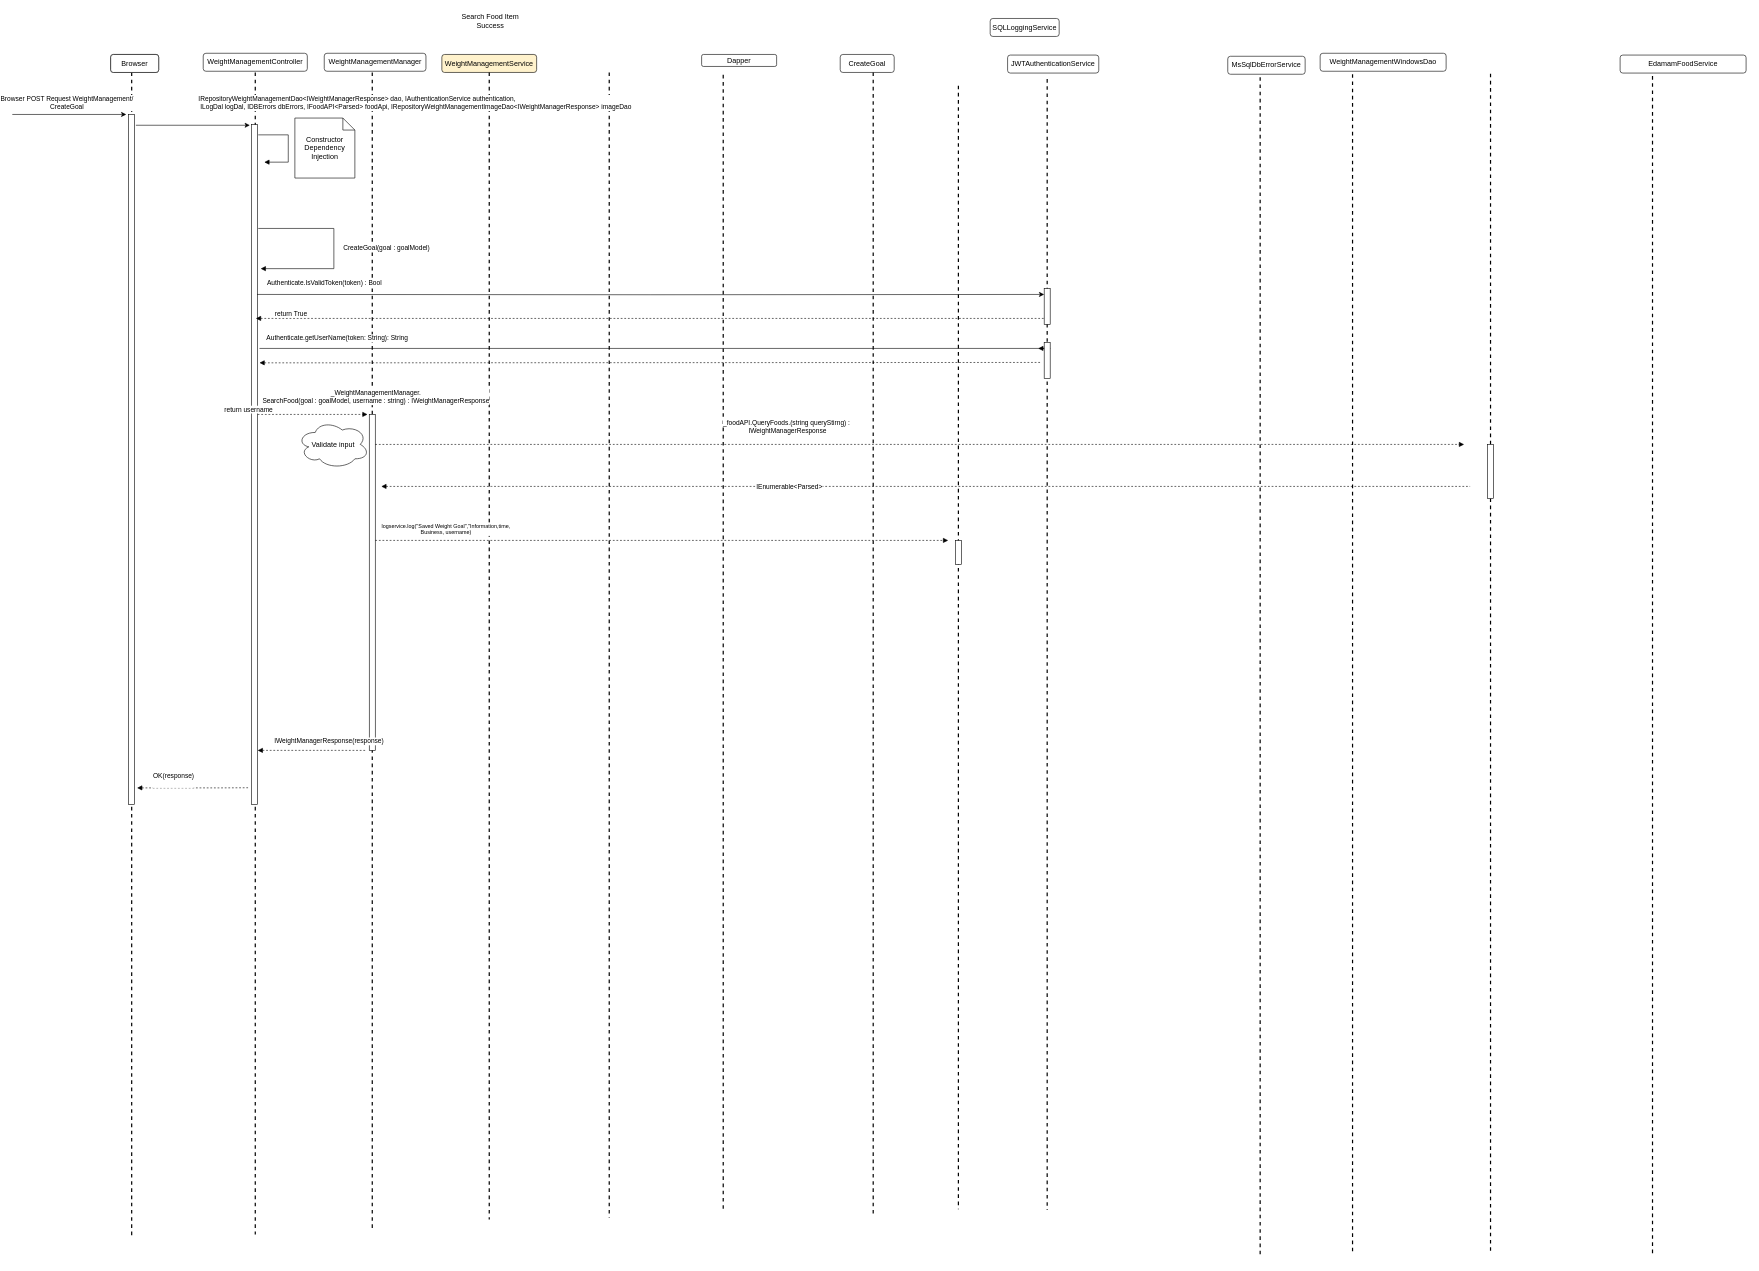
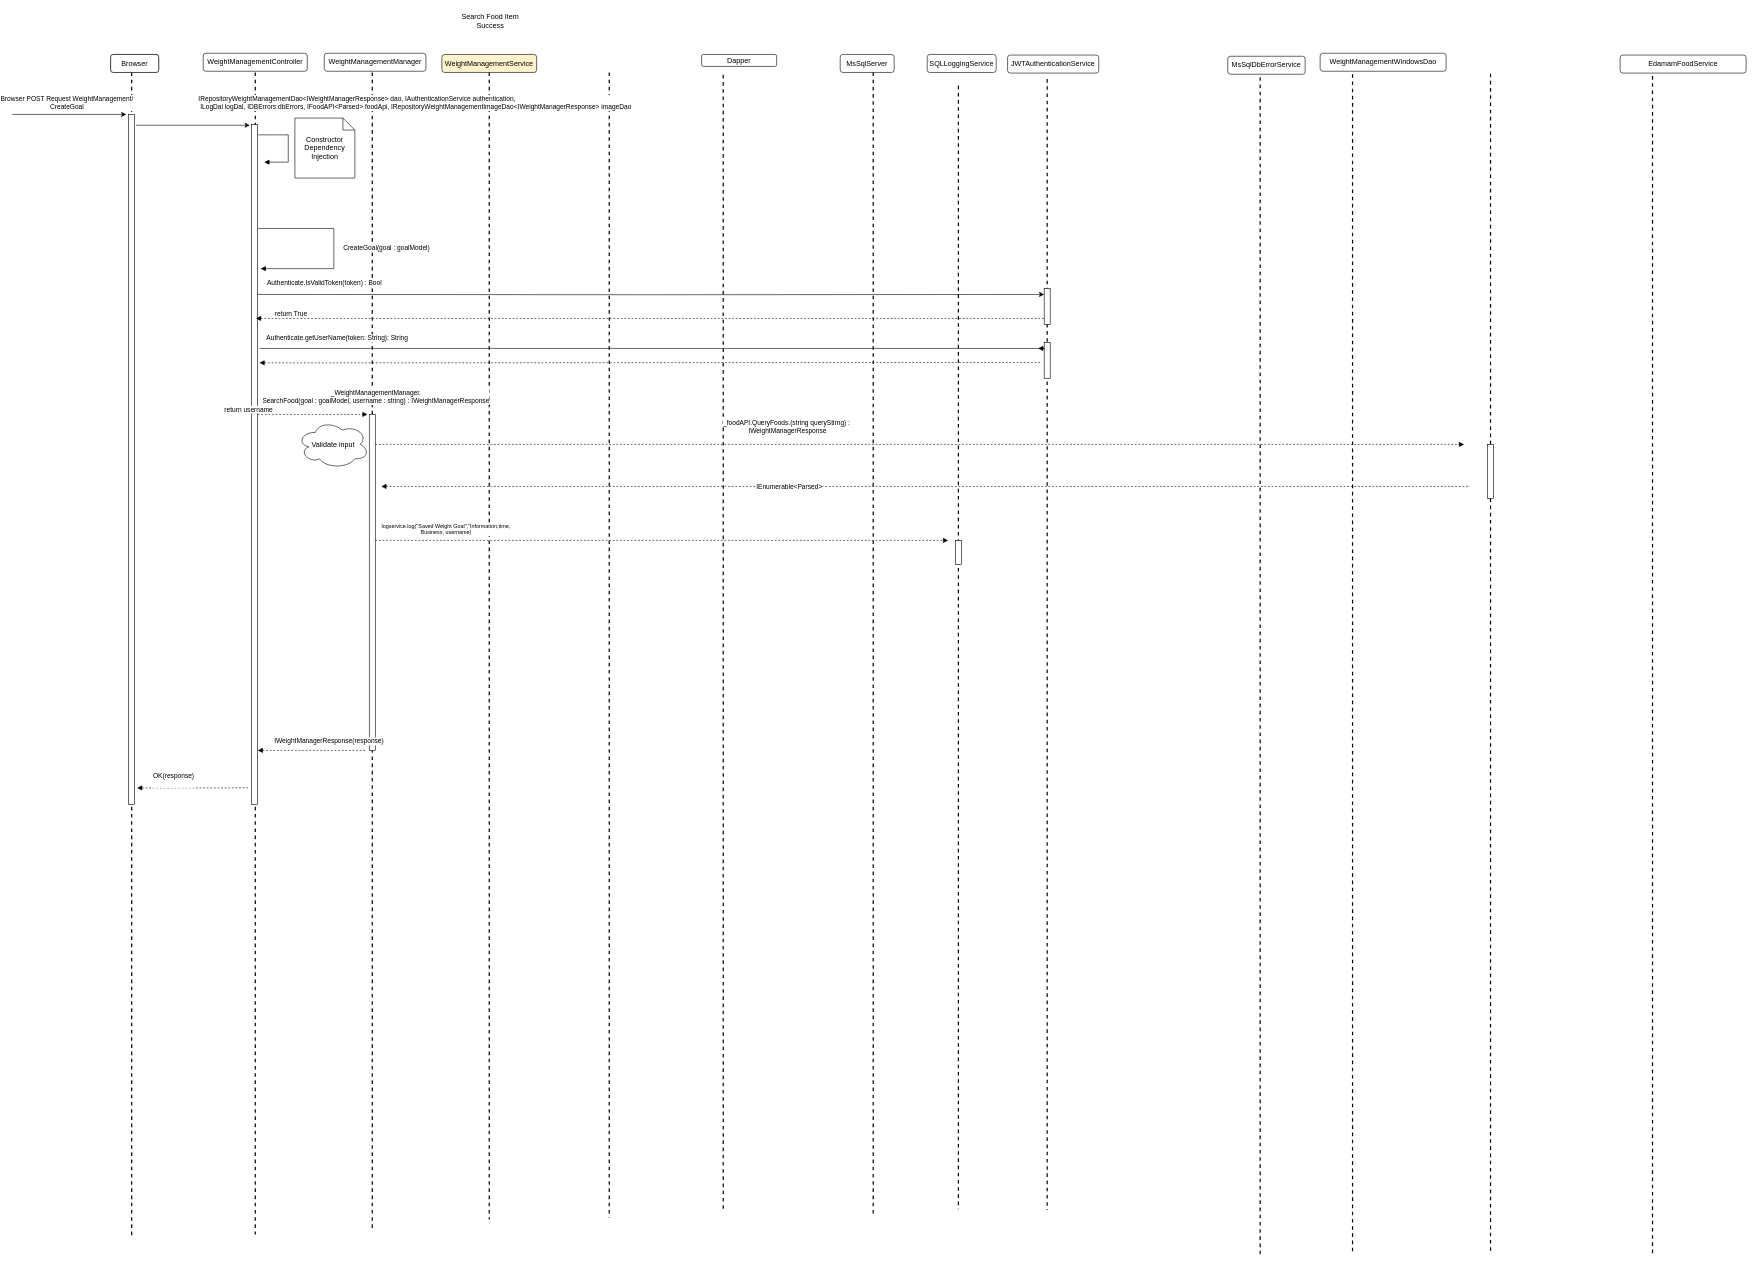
(1025, 27) -> (962, 63)
(867, 63) -> (867, 63)
